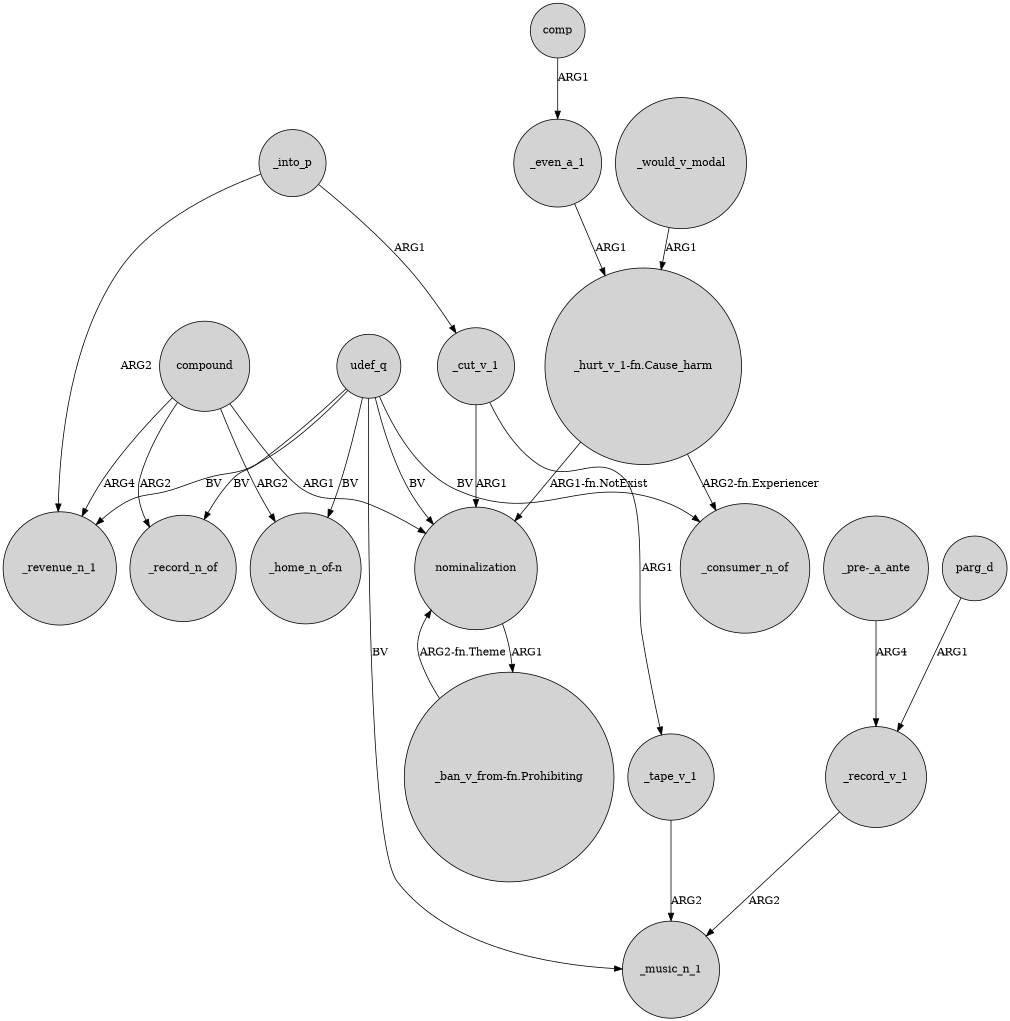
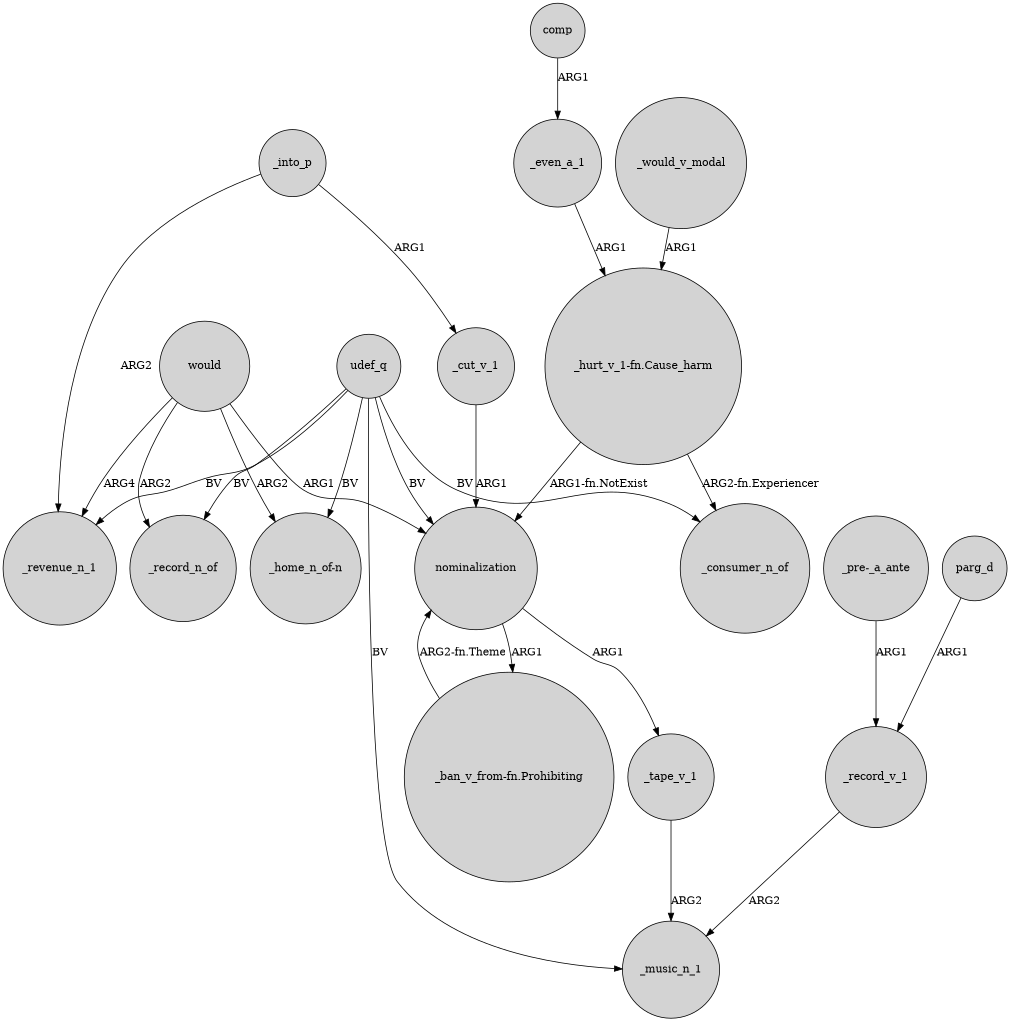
(205, 366) -> (205, 366)
(637, 517) -> (598, 661)
(892, 653) -> (892, 653)
